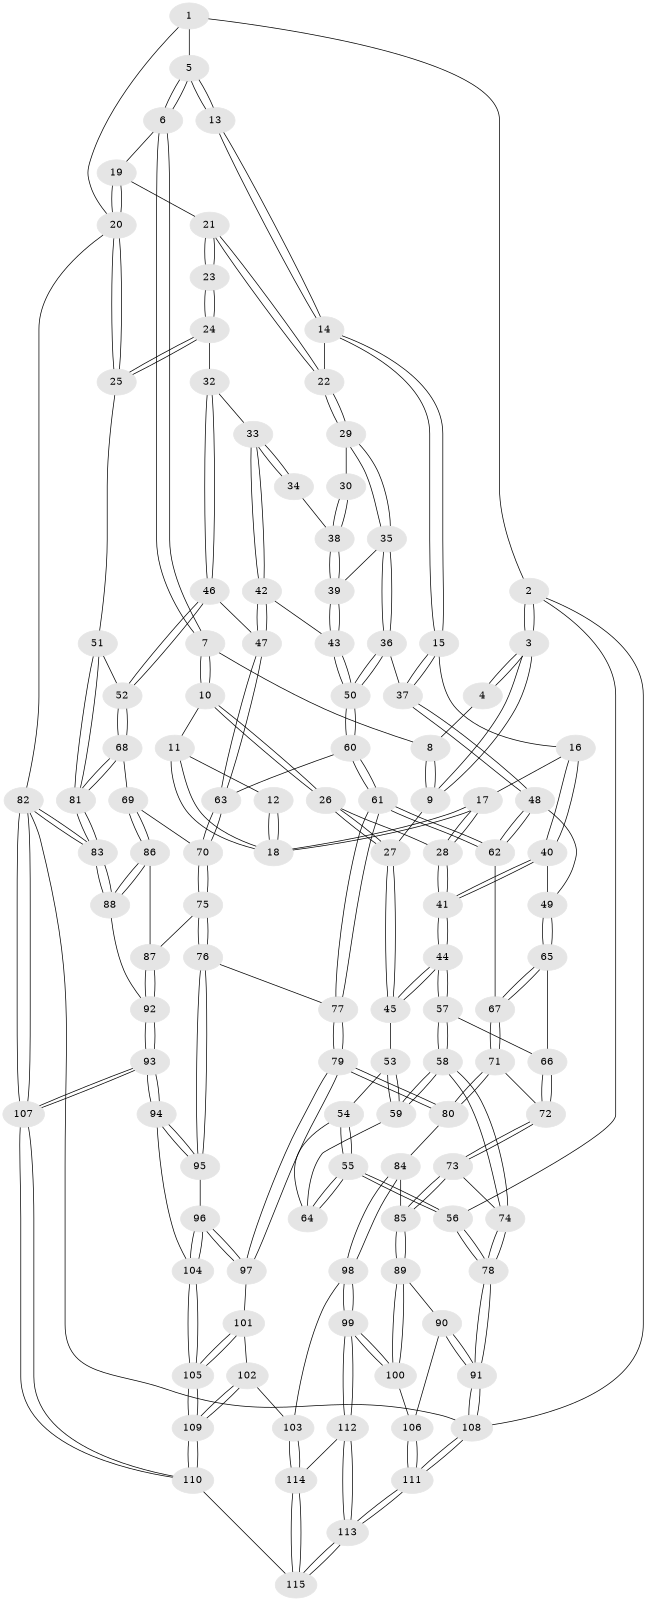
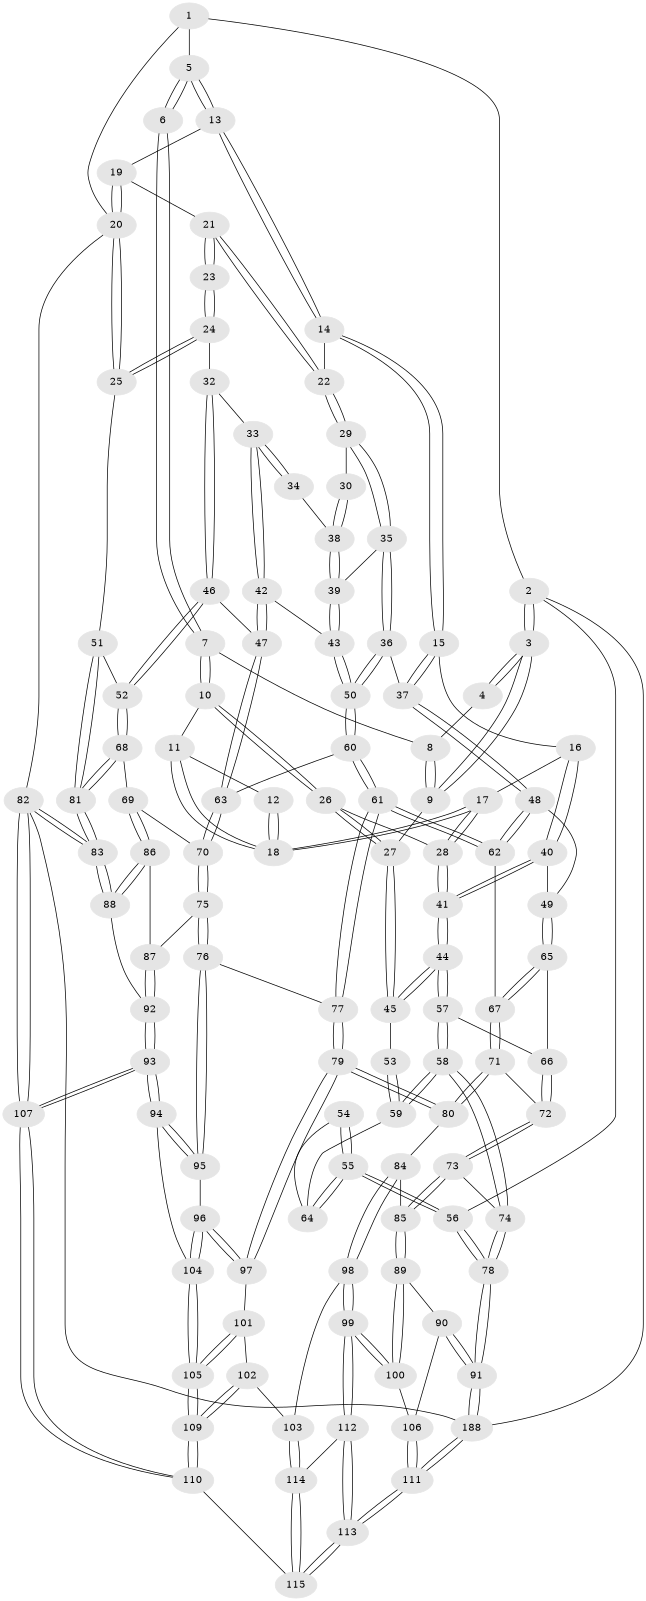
(140, 147) -> (163, 148)
(367, 1088) -> none
(472, 1428) -> (472, 1428)
